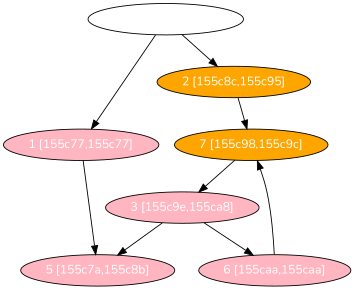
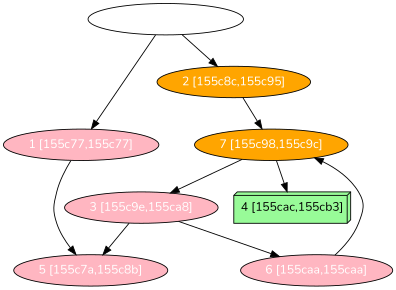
none -> (292, 208)
